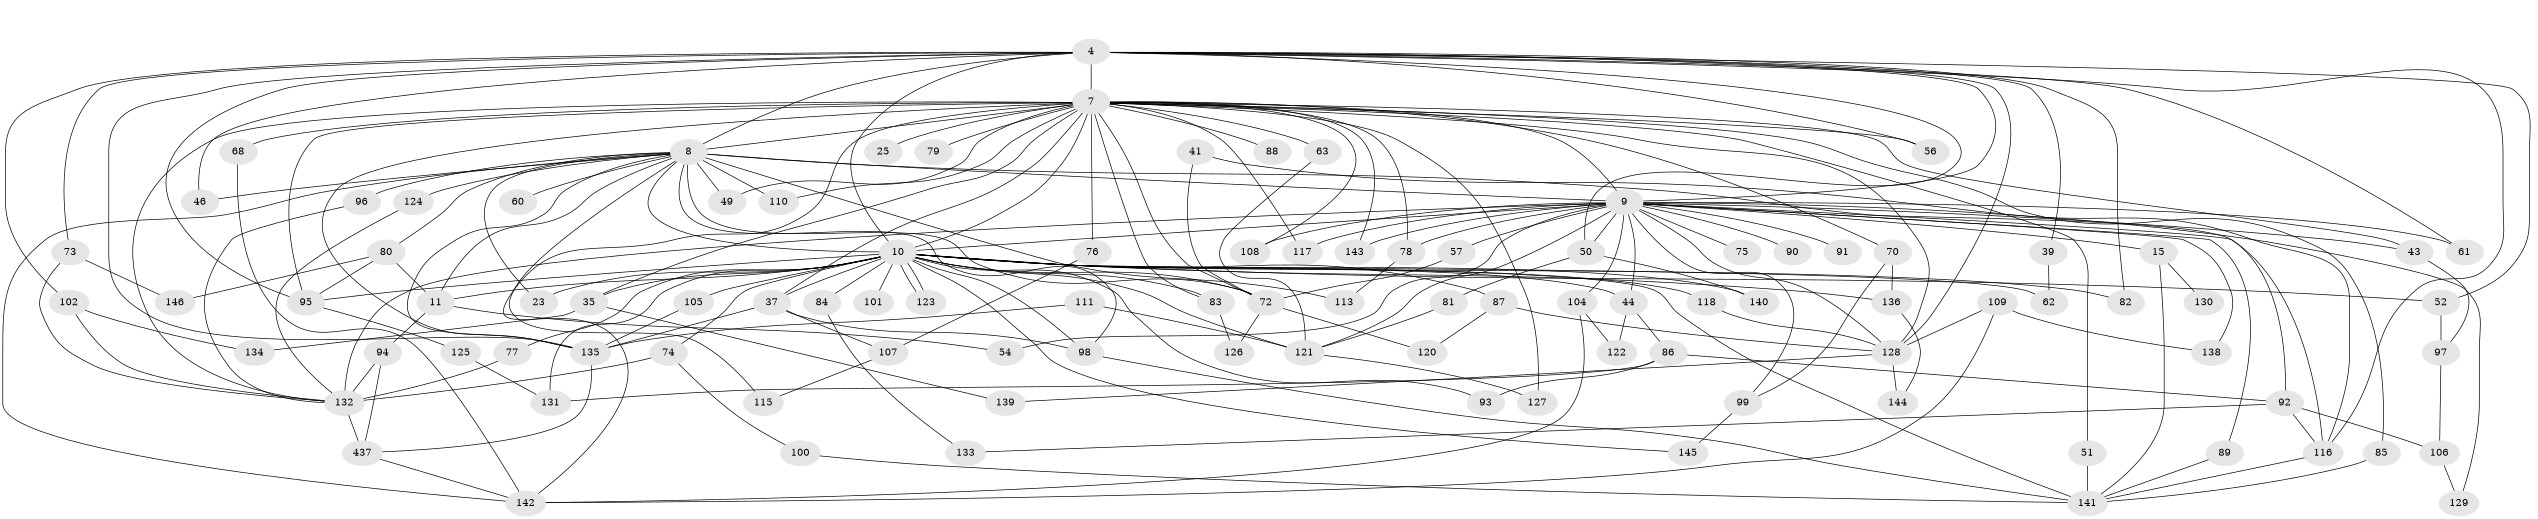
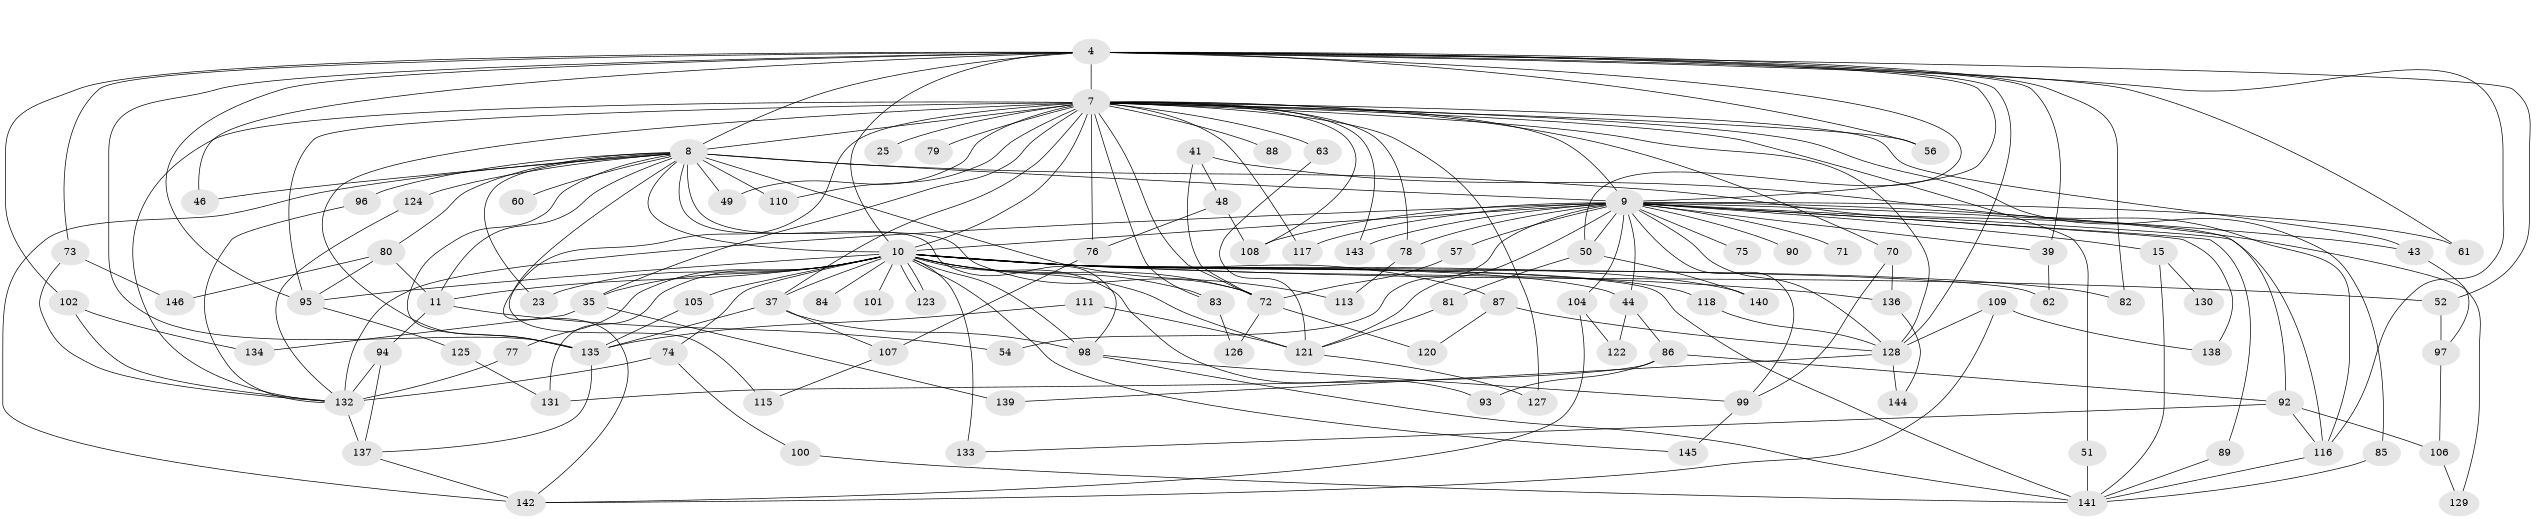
(238, 152) -> none
none -> (1222, 202)
none -> (1827, 226)
(1843, 252) -> (1843, 252)
(879, 383) -> (969, 339)
none -> (1460, 383)
(363, 453) -> (363, 453)
